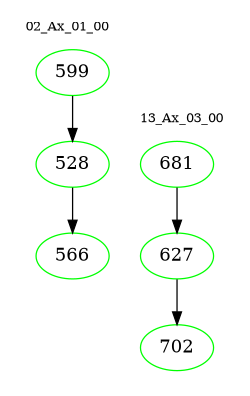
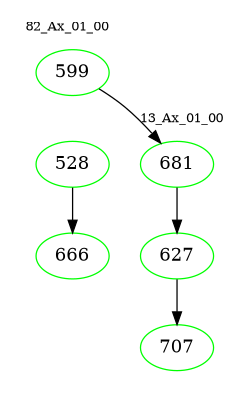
(68, 27) -> (68, 27)
(73, 112) -> (139, 119)
(182, 119) -> (182, 119)
(73, 256) -> (73, 256)
(177, 348) -> (177, 348)
